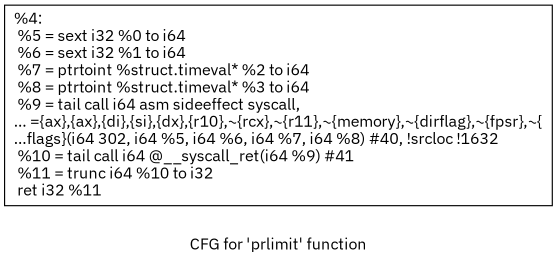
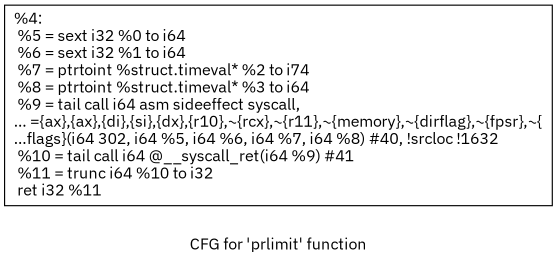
(162, 70) -> (162, 70)
